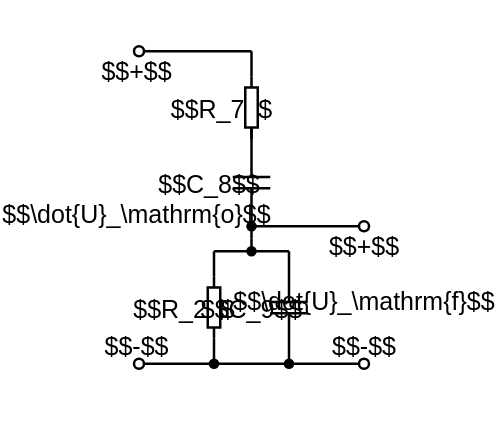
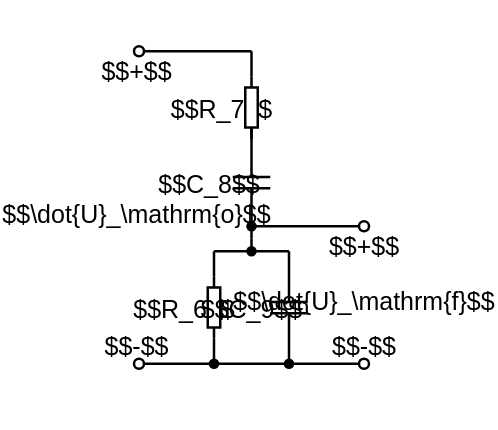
(185, 309) -> (185, 309)
